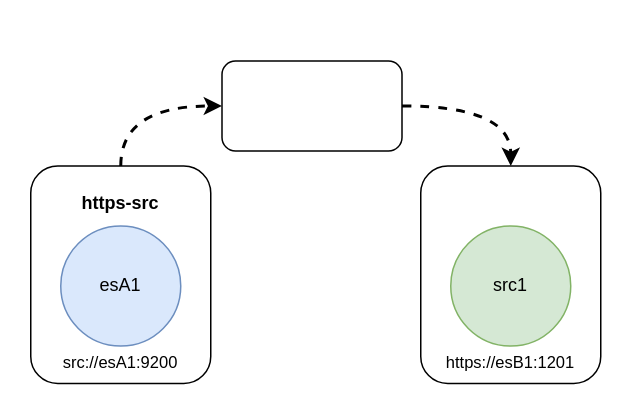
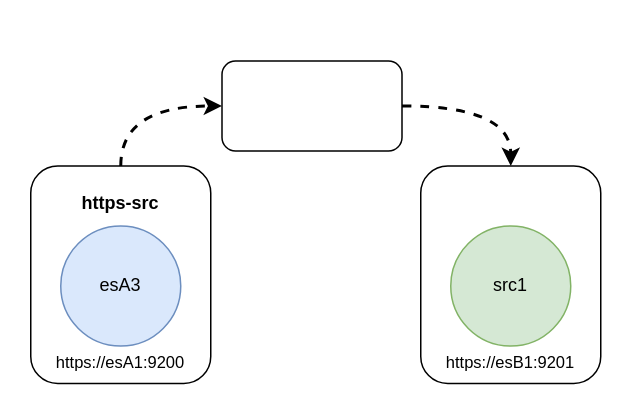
(121, 286) -> (121, 286)
(121, 362) -> (121, 362)
(511, 362) -> (511, 362)
